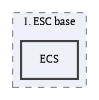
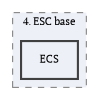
(49, 23) -> (49, 23)
